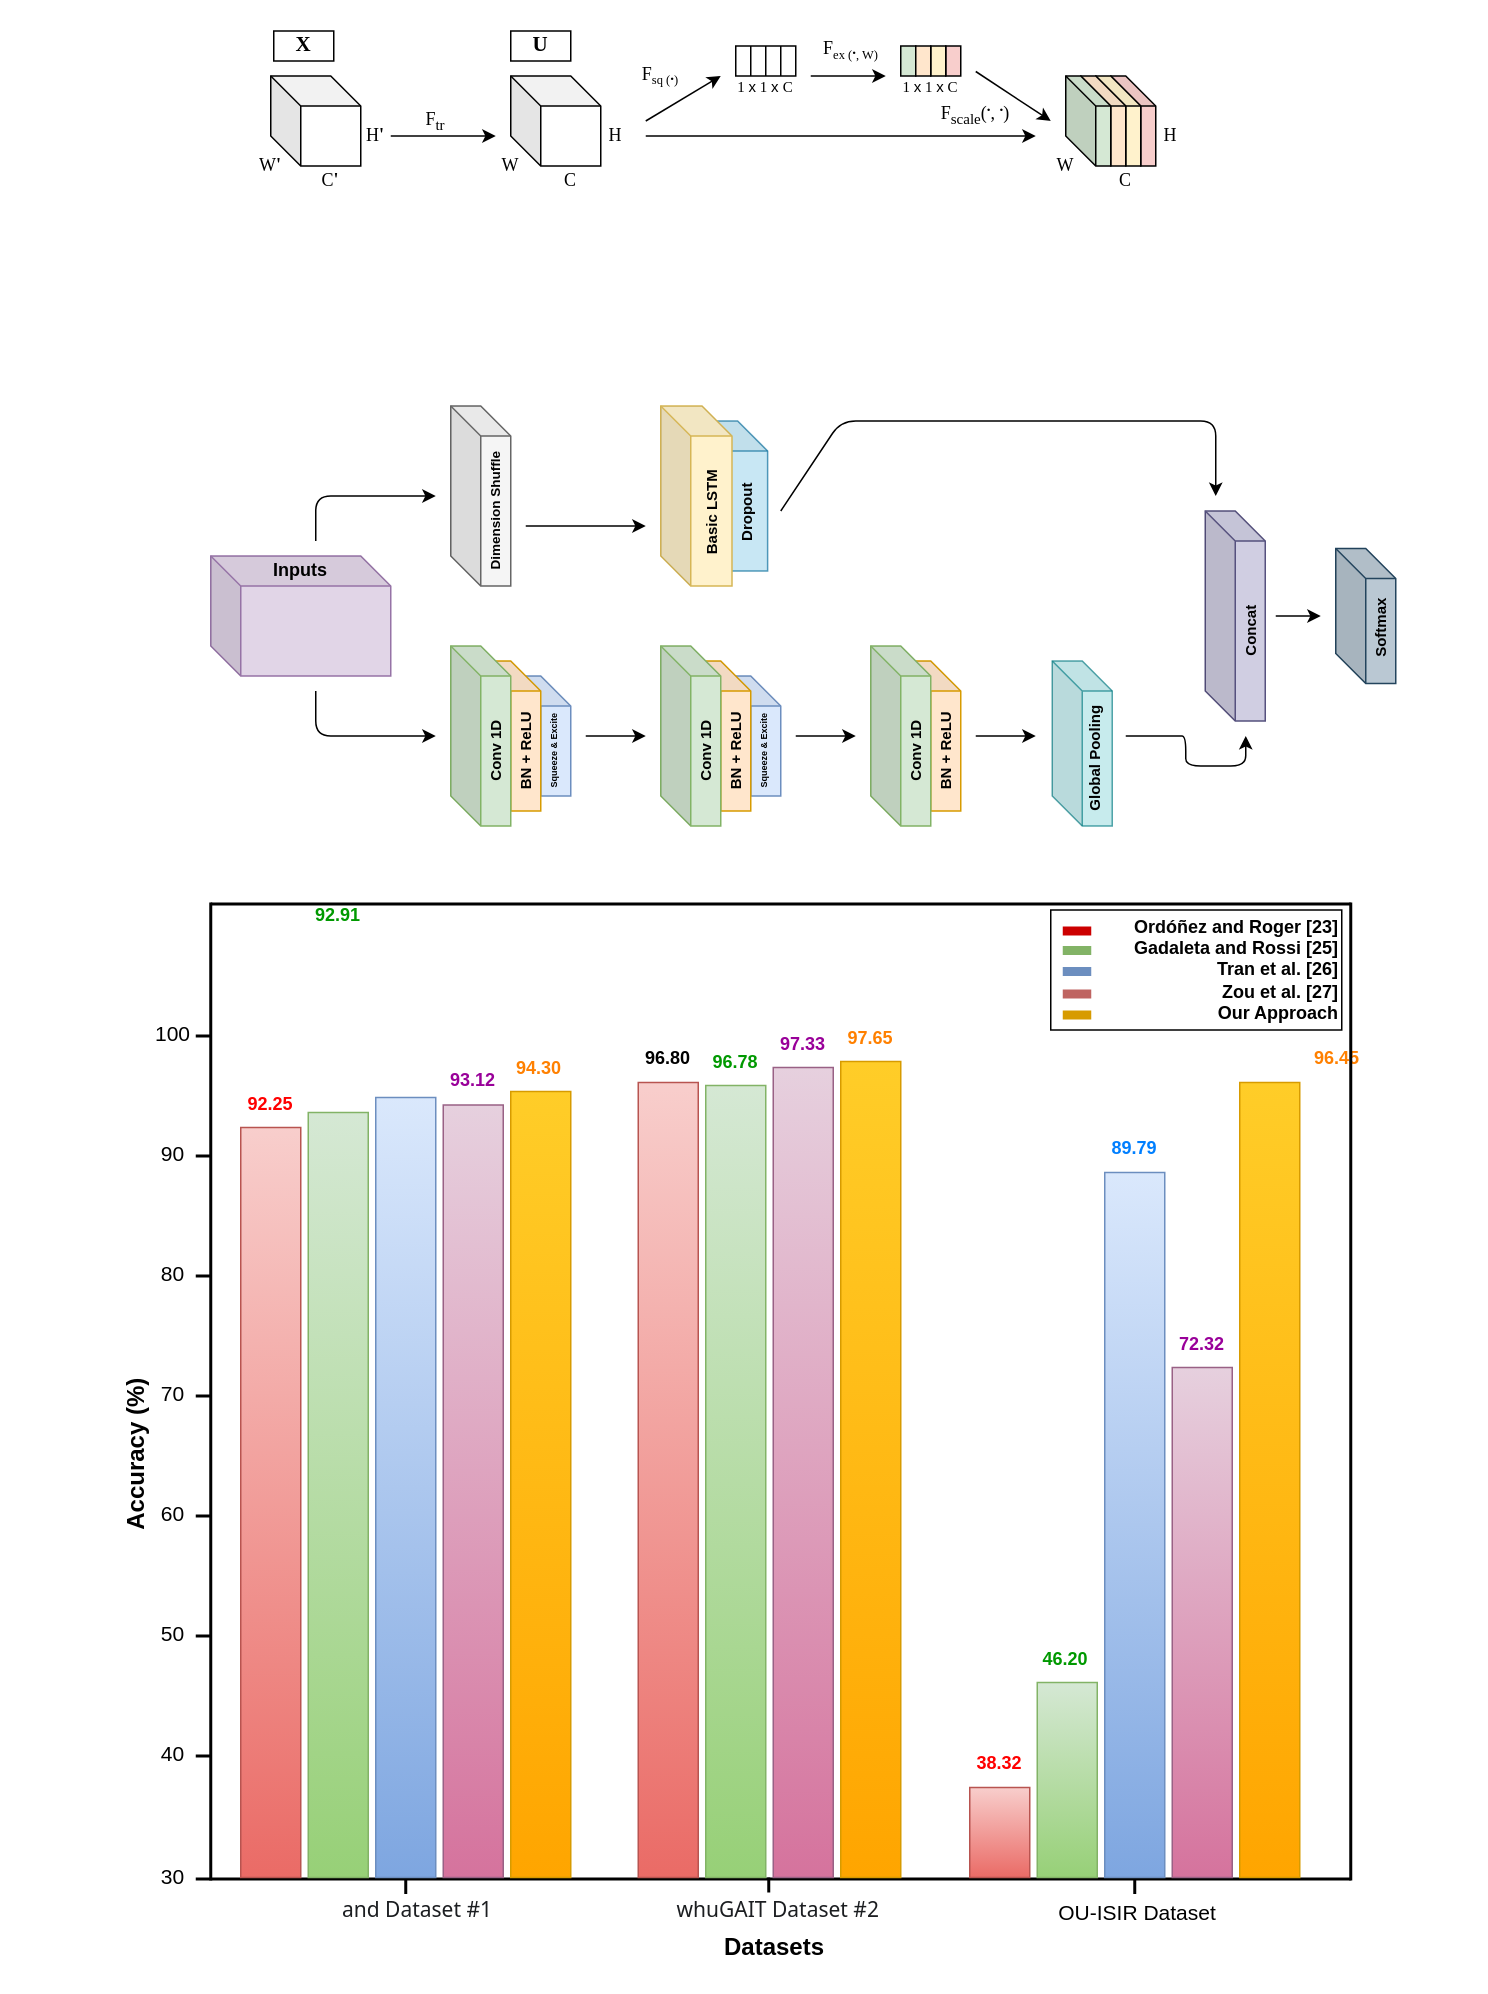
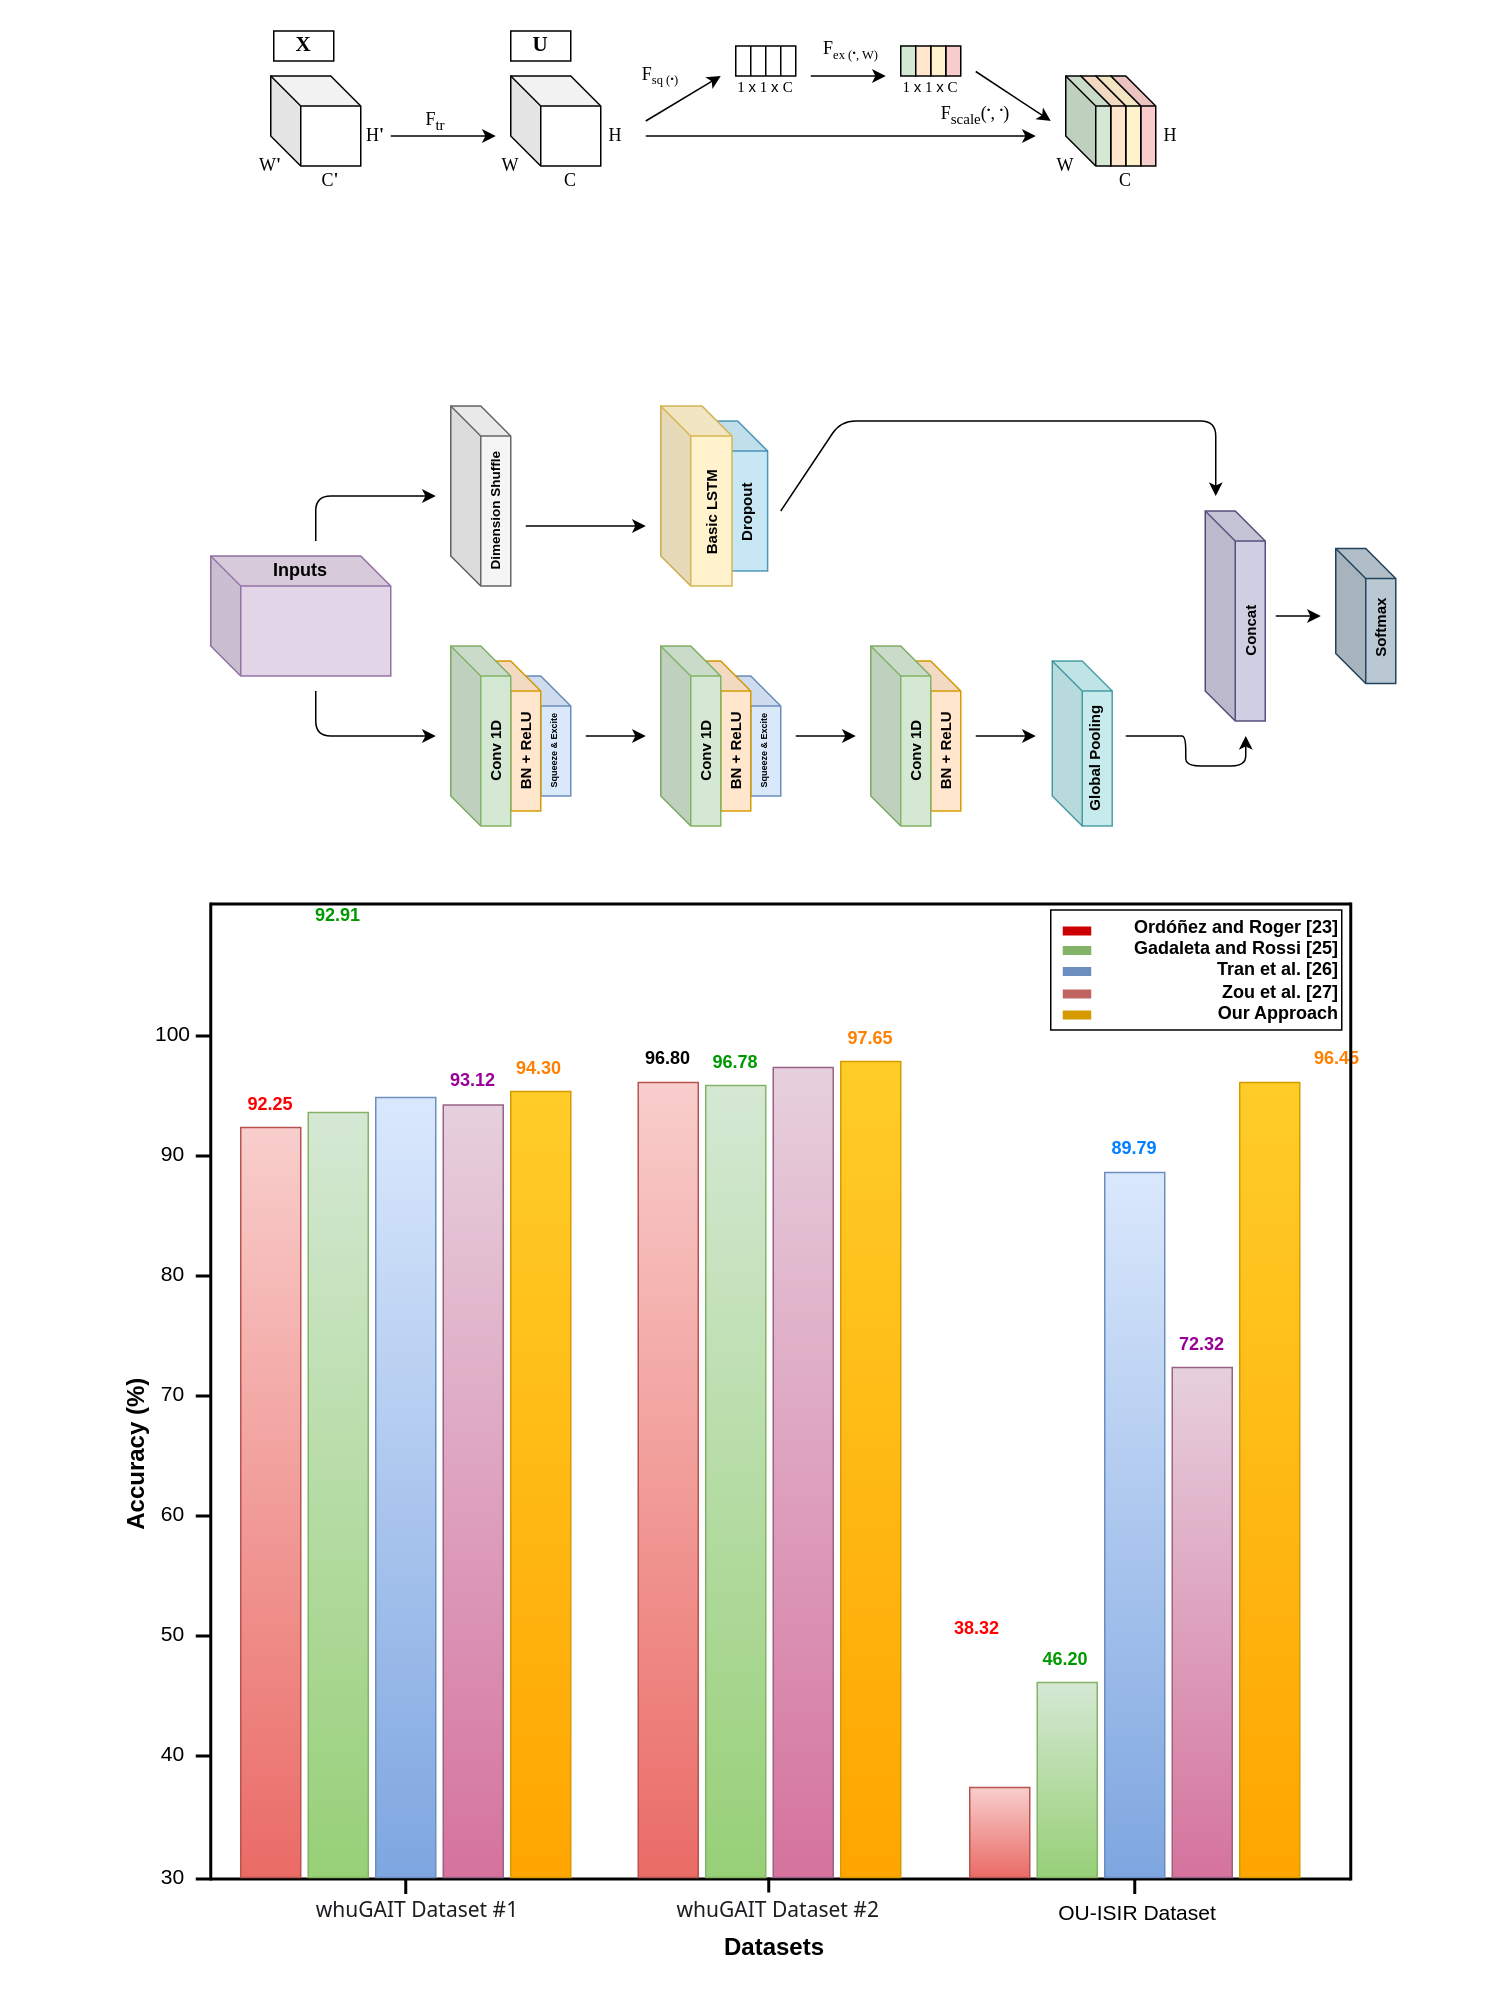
(803, 1045) -> none
(1000, 1763) -> (977, 1628)
(418, 1898) -> (418, 1898)
